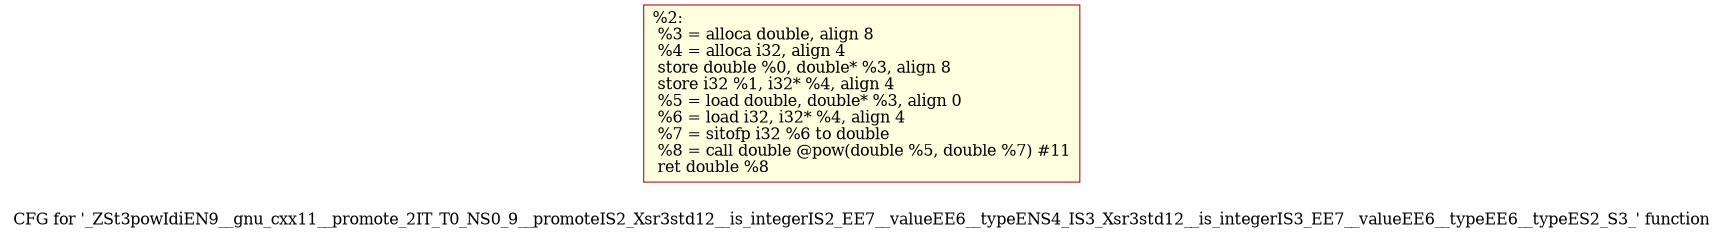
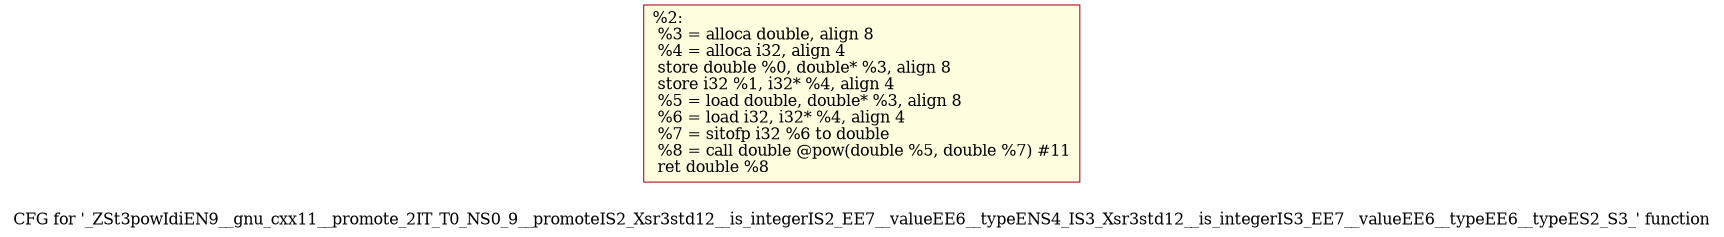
(808, 101) -> (808, 101)
